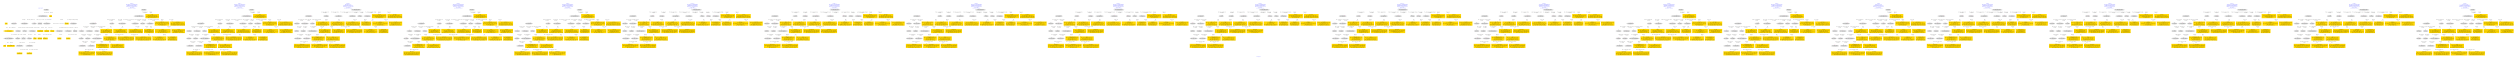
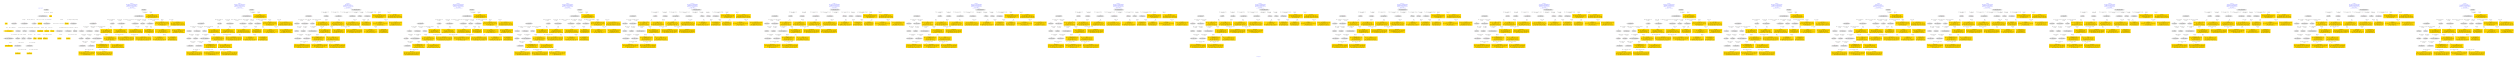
(40, 24) -> (40, 24)
(5, 46) -> none
